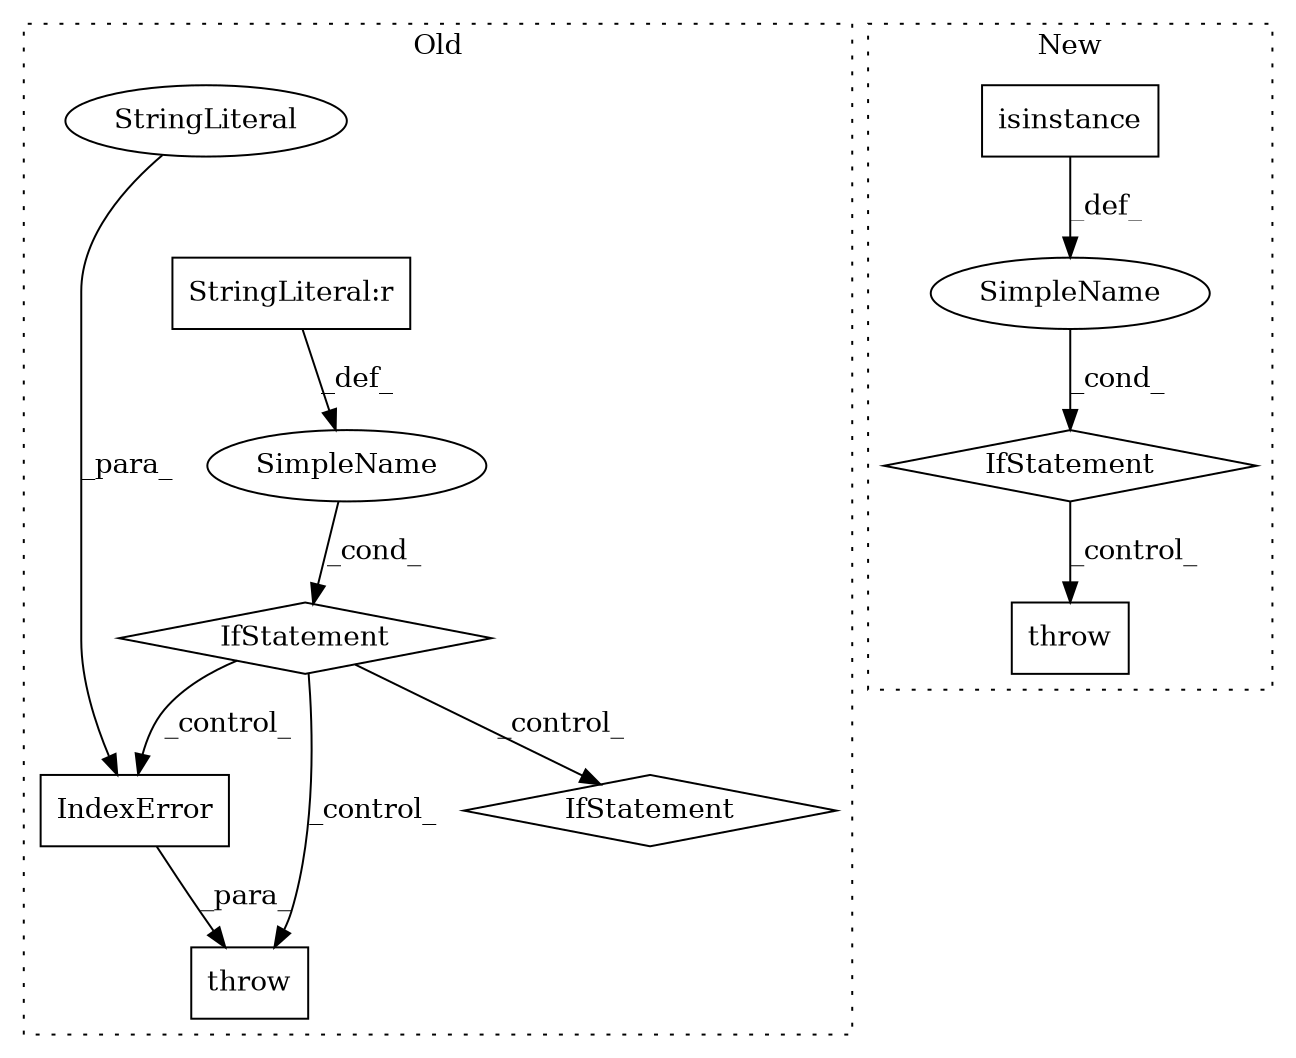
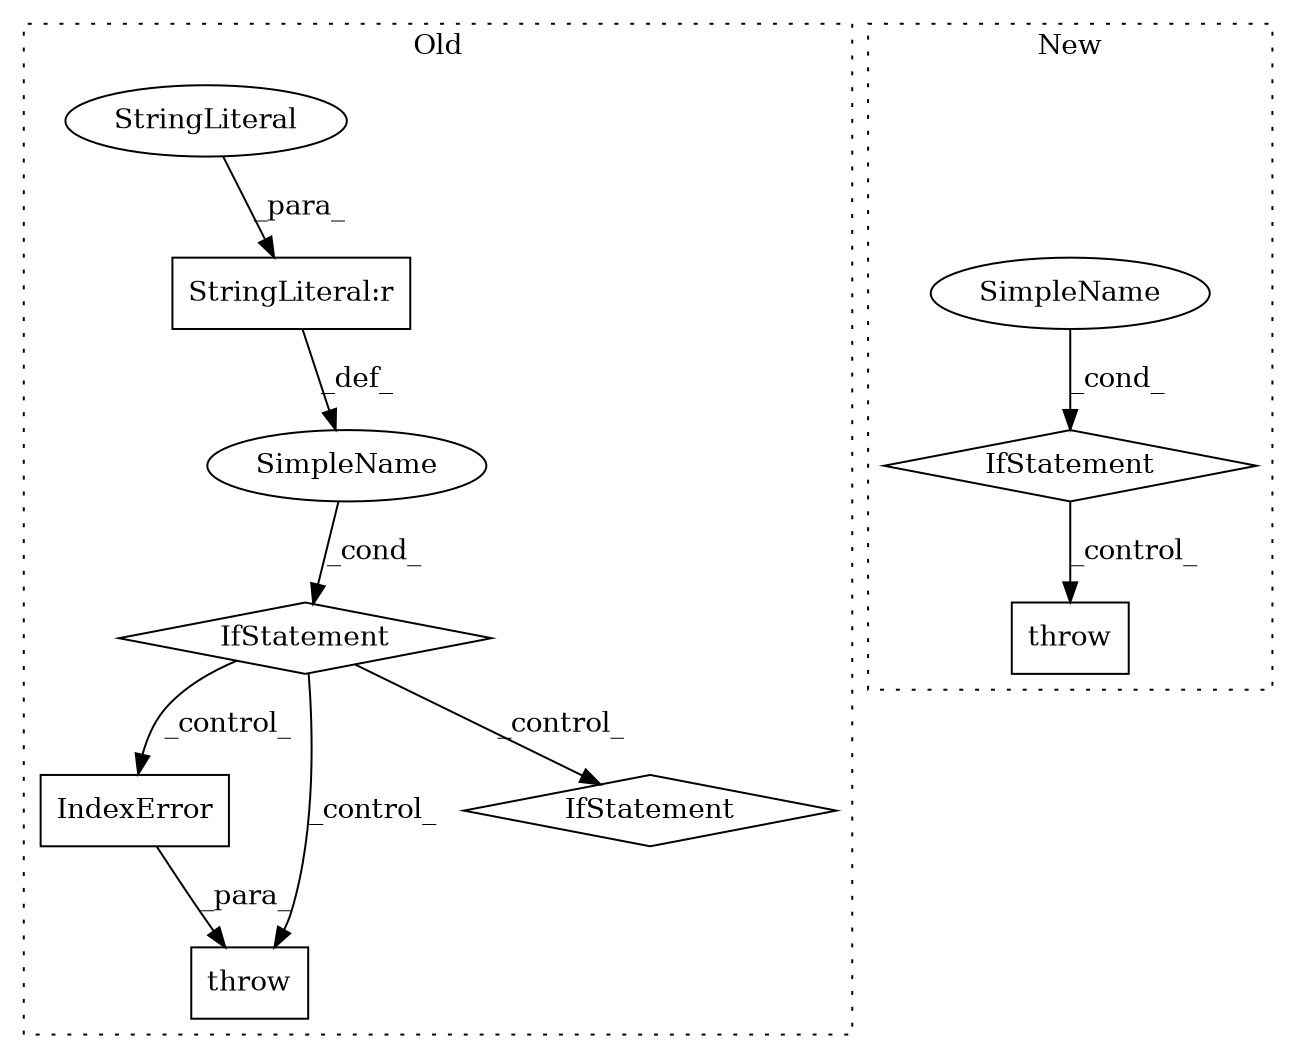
(1070, 121) -> none
(81, 444) -> (244, 198)
